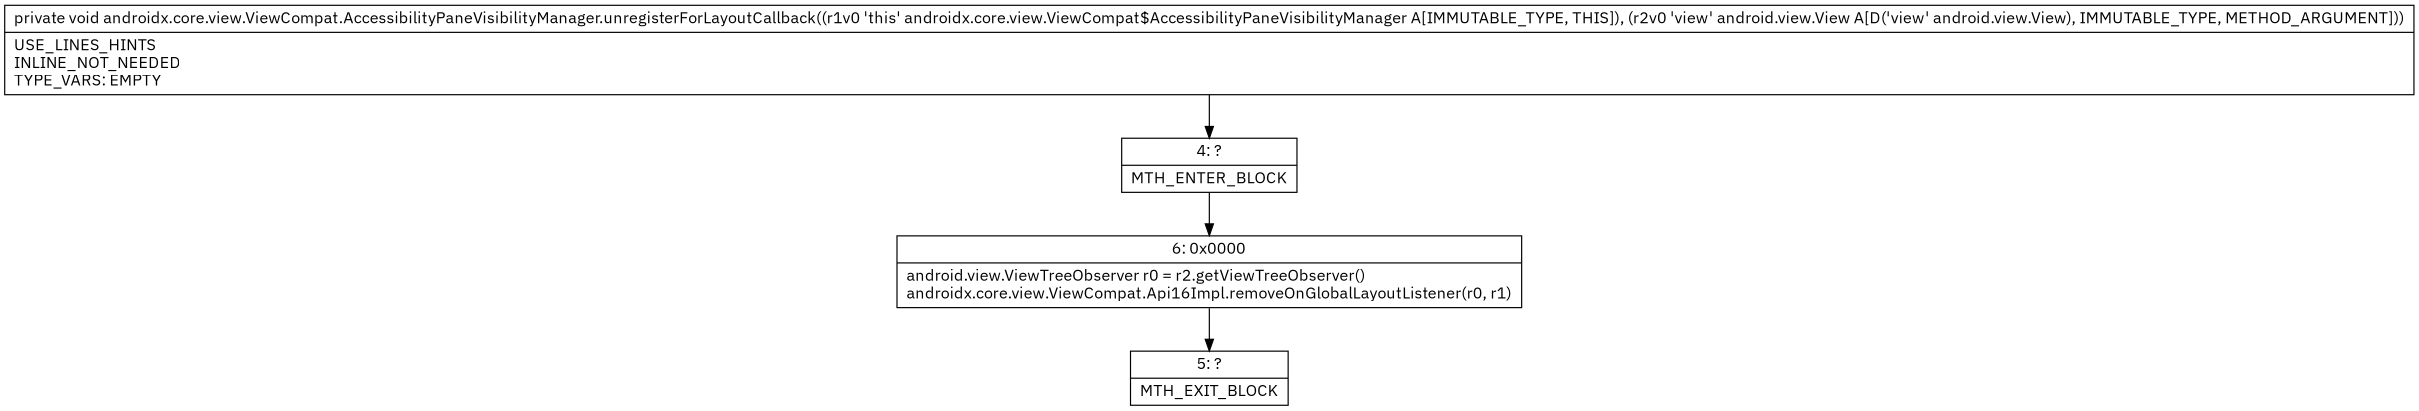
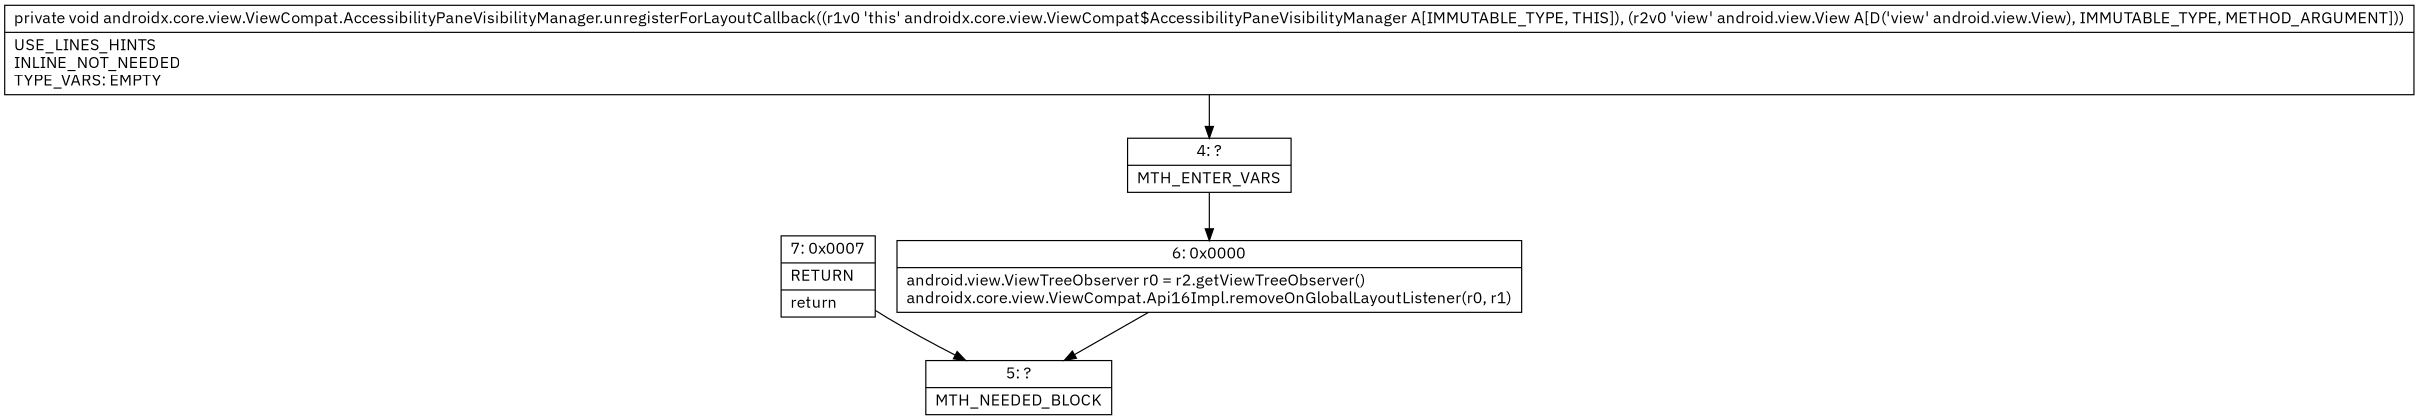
(1209, 178) -> (1209, 178)
none -> (828, 276)
(1209, 391) -> (1019, 401)
